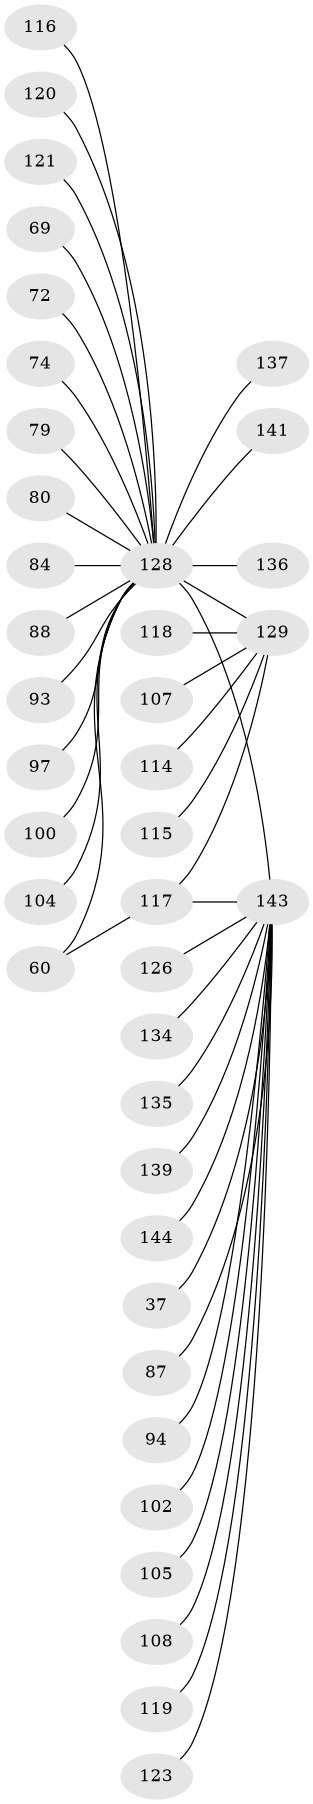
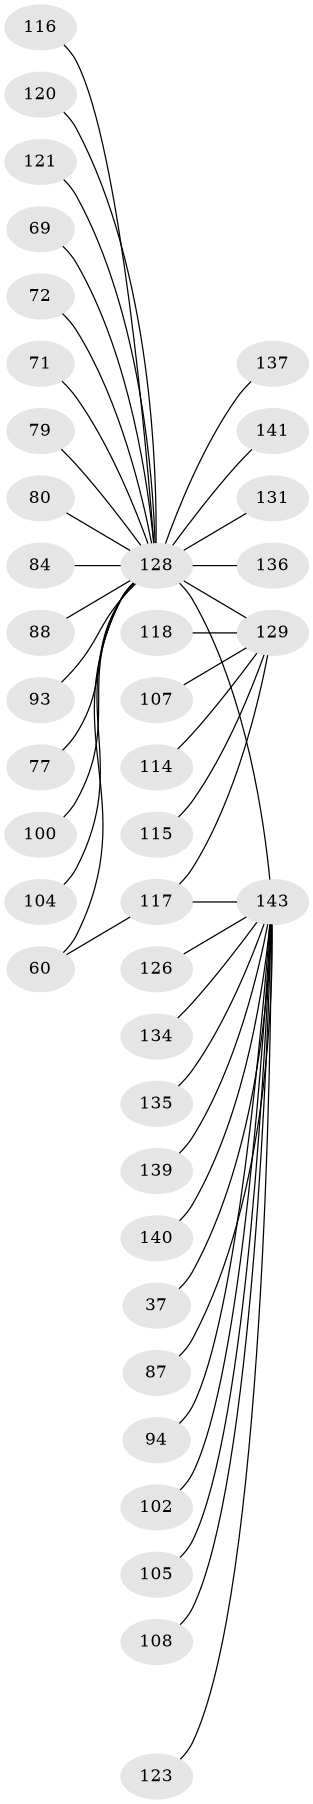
(41, 364) -> (41, 364)
none -> (273, 498)
(41, 767) -> (41, 767)
(157, 1238) -> (157, 1238)
(157, 1709) -> none
